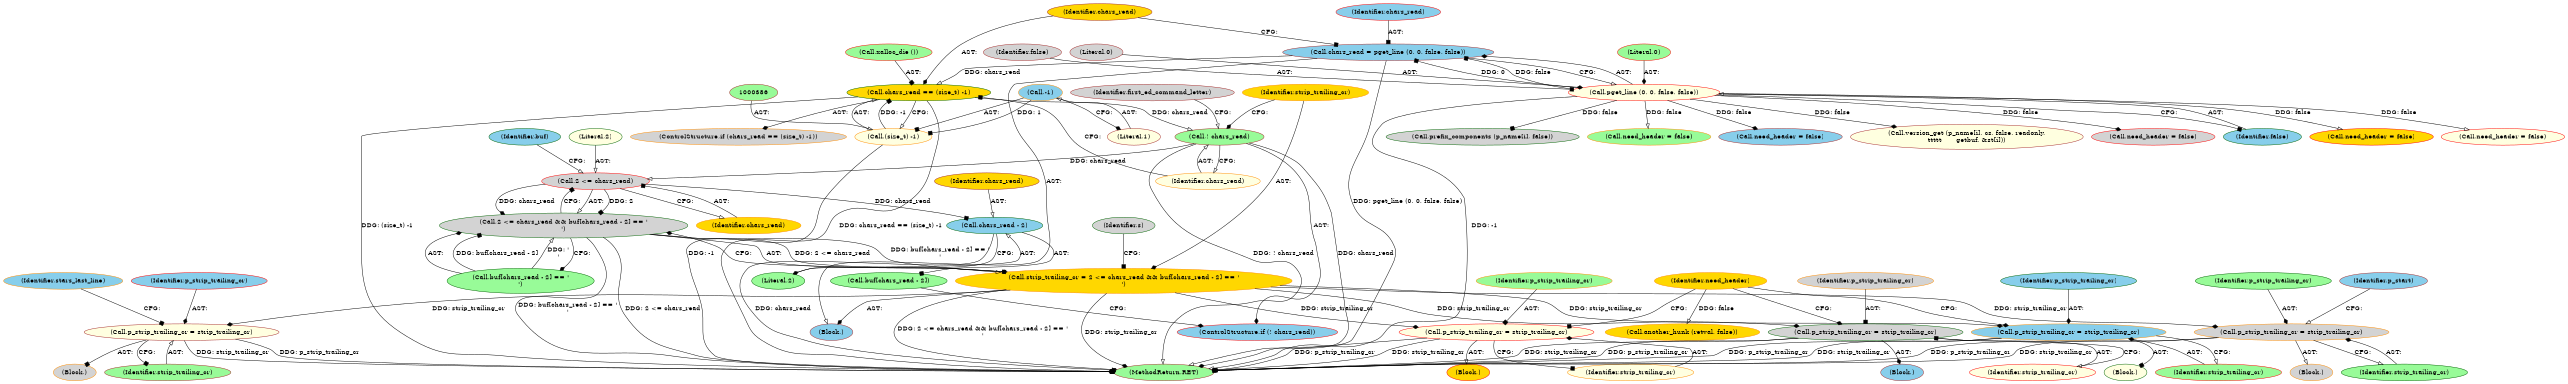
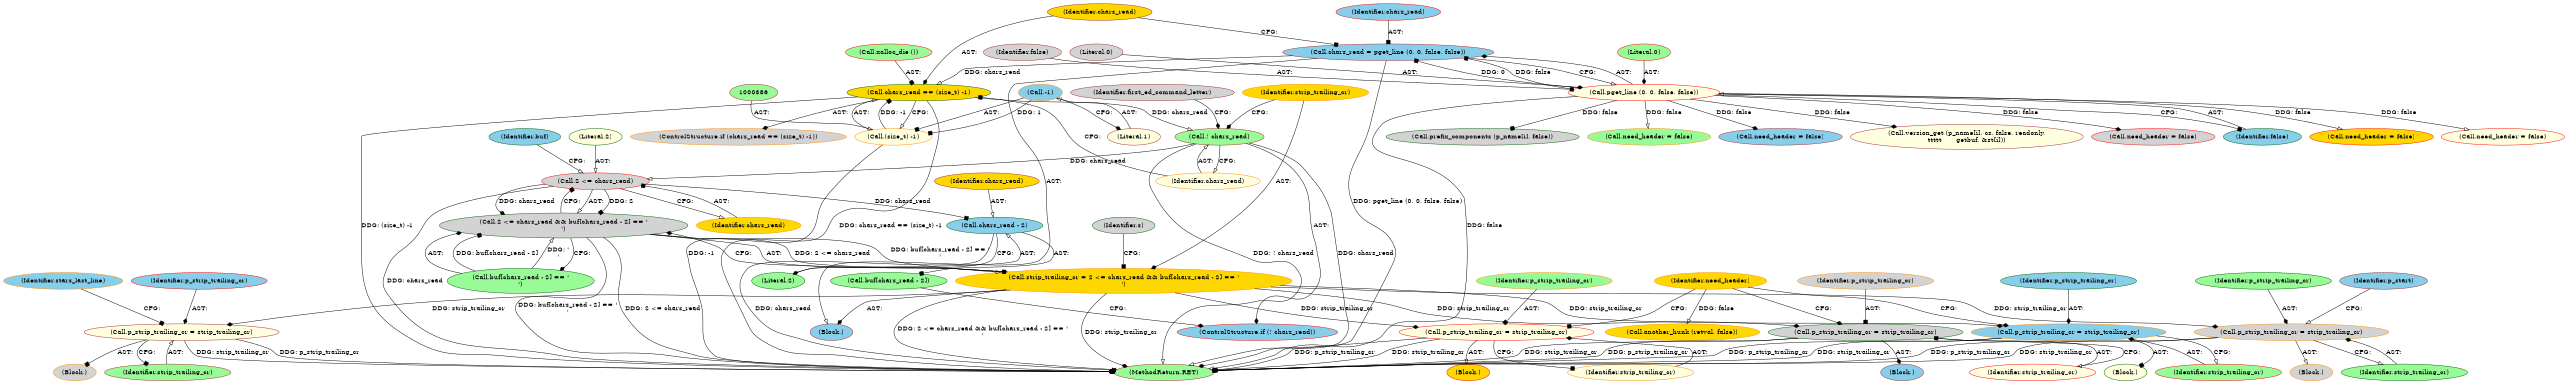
(1209, 108) -> (1209, 108)
(1485, 226) -> (1485, 226)
none -> (579, 358)
